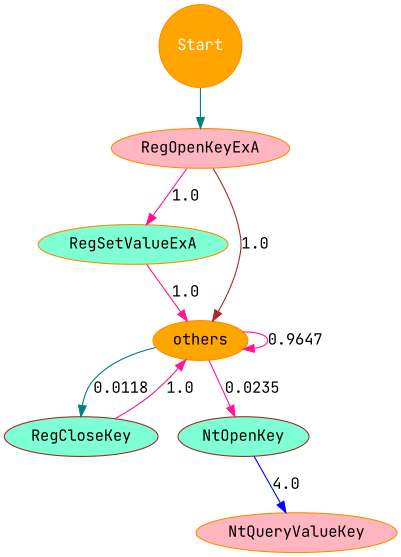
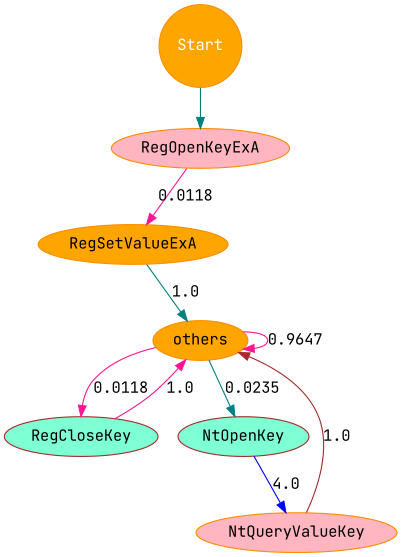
(186, 196) -> (186, 196)
(241, 239) -> (319, 419)
(133, 244) -> (133, 244)
(164, 288) -> (164, 288)
(110, 366) -> (110, 366)
(220, 383) -> (220, 383)
